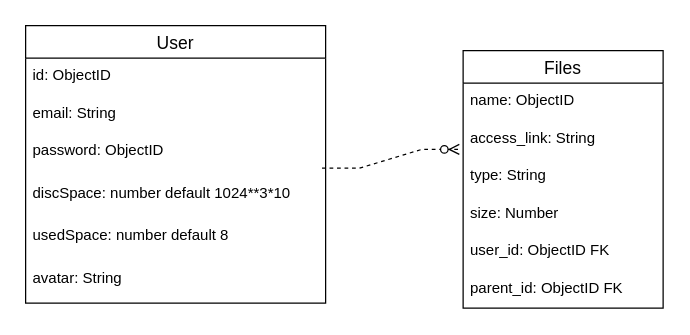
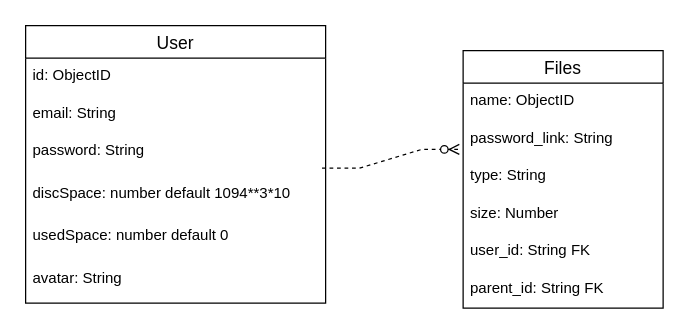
(541, 138) -> (549, 138)
(105, 151) -> (94, 151)
(173, 193) -> (173, 193)
(137, 236) -> (137, 236)
(547, 251) -> (536, 251)
(555, 288) -> (545, 288)
